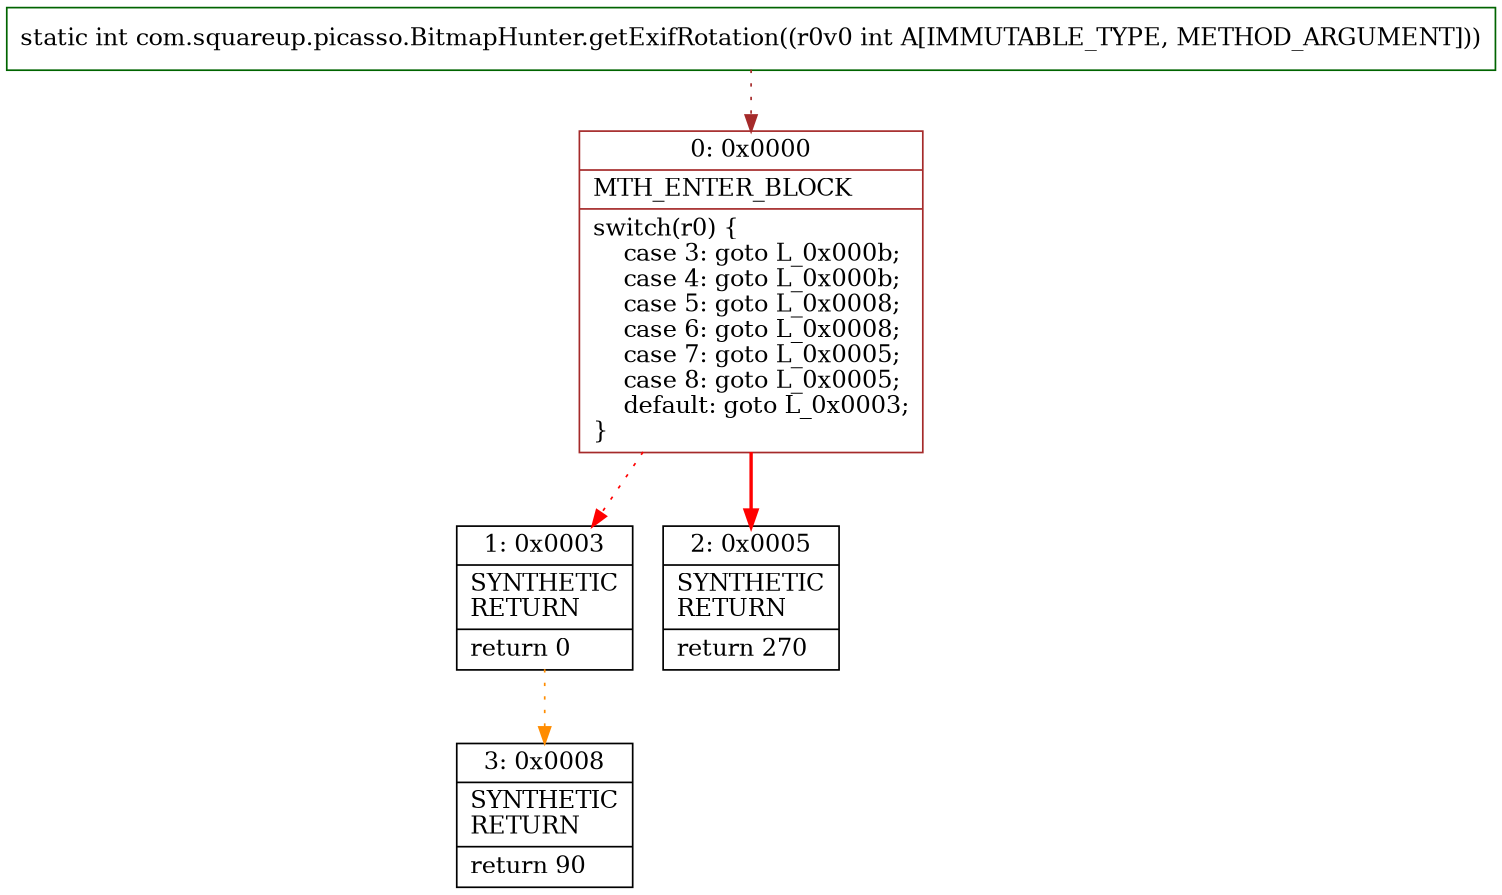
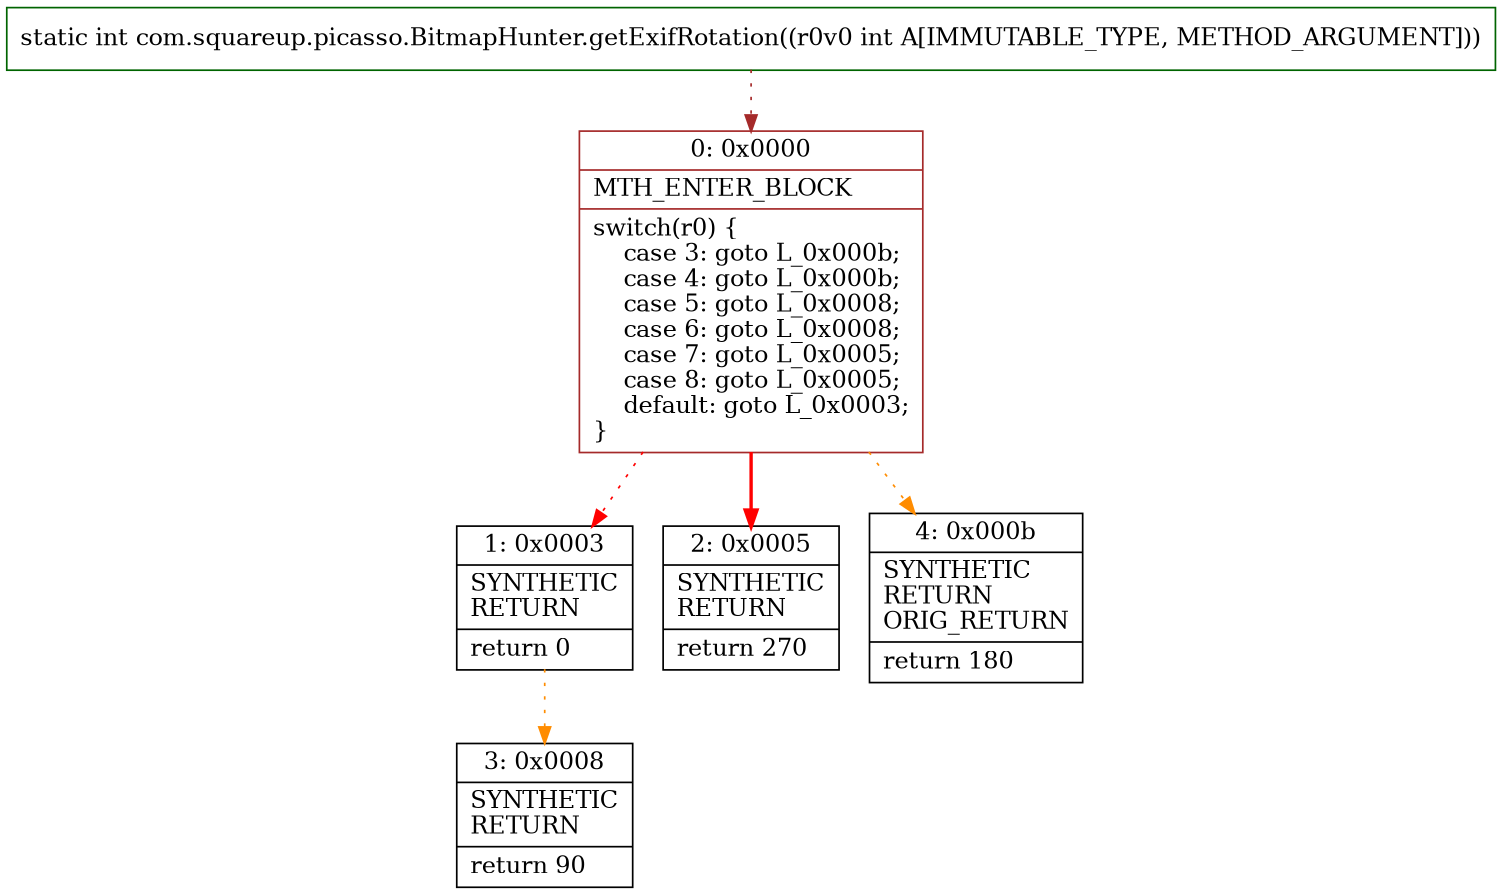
none -> (976, 598)
